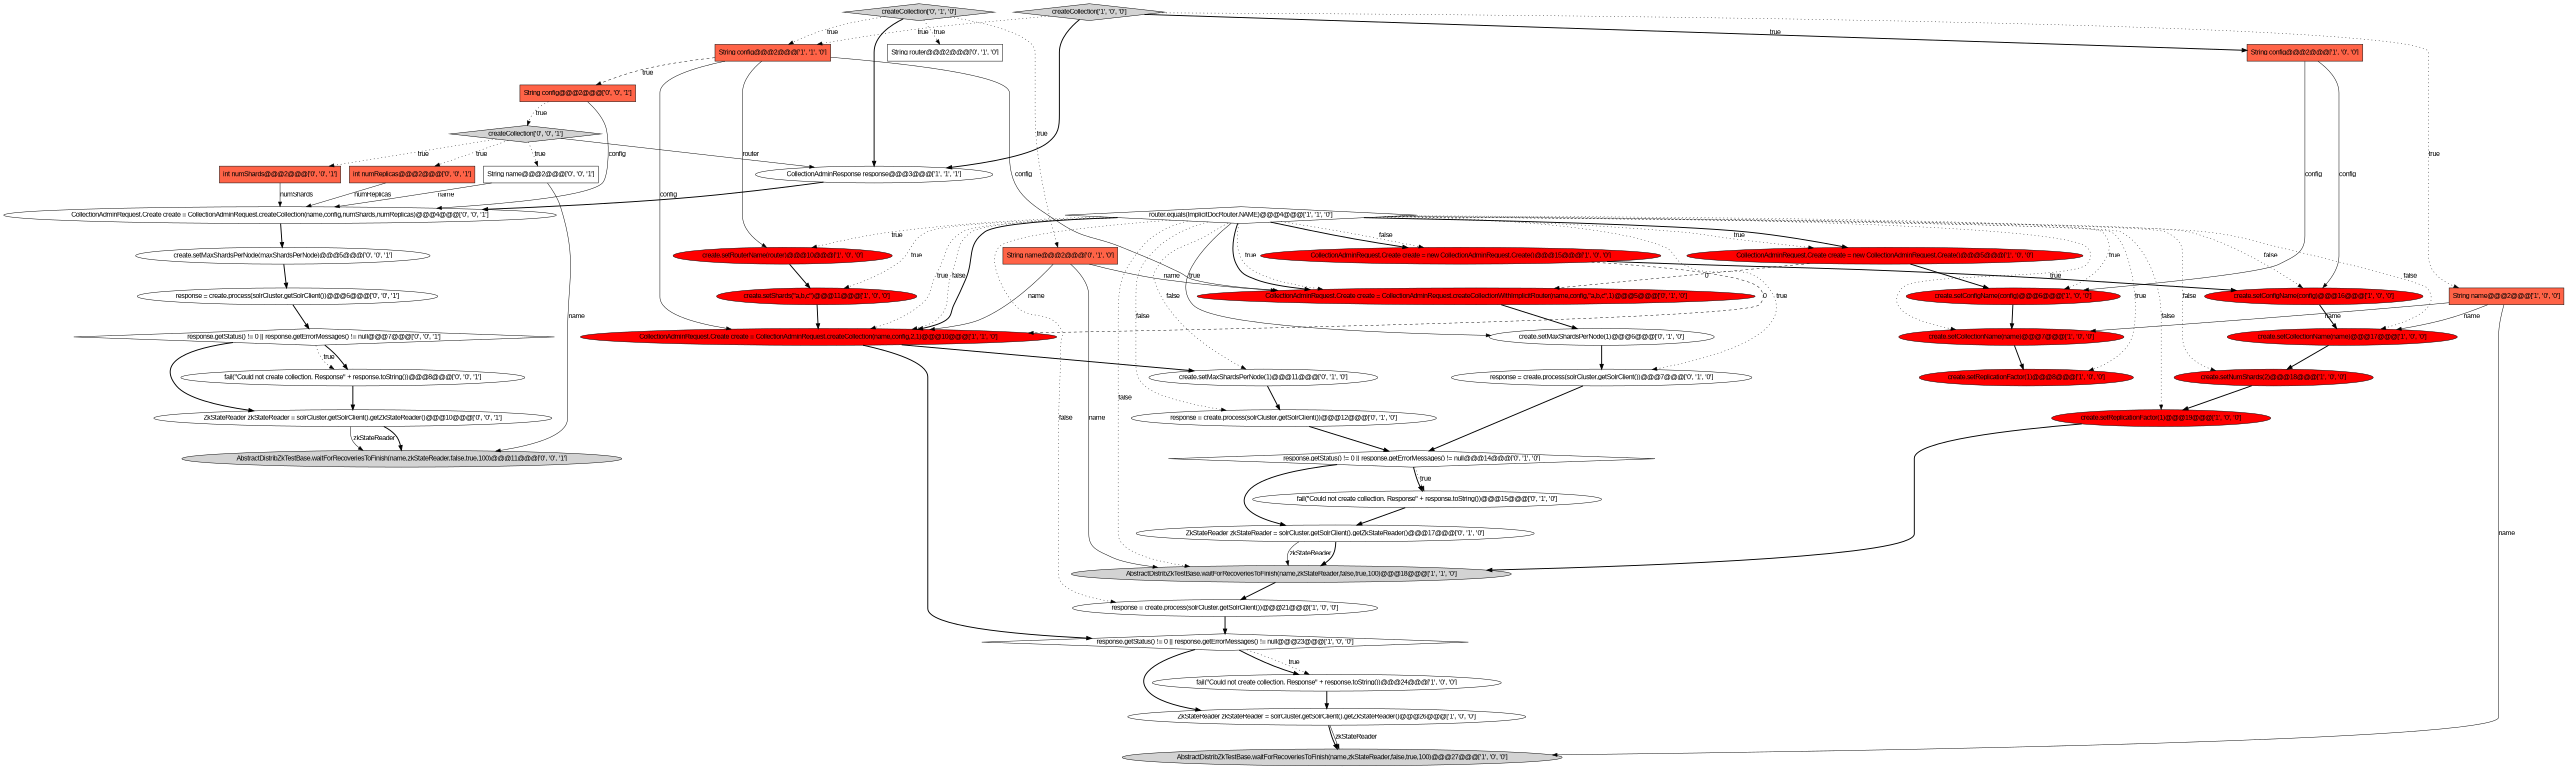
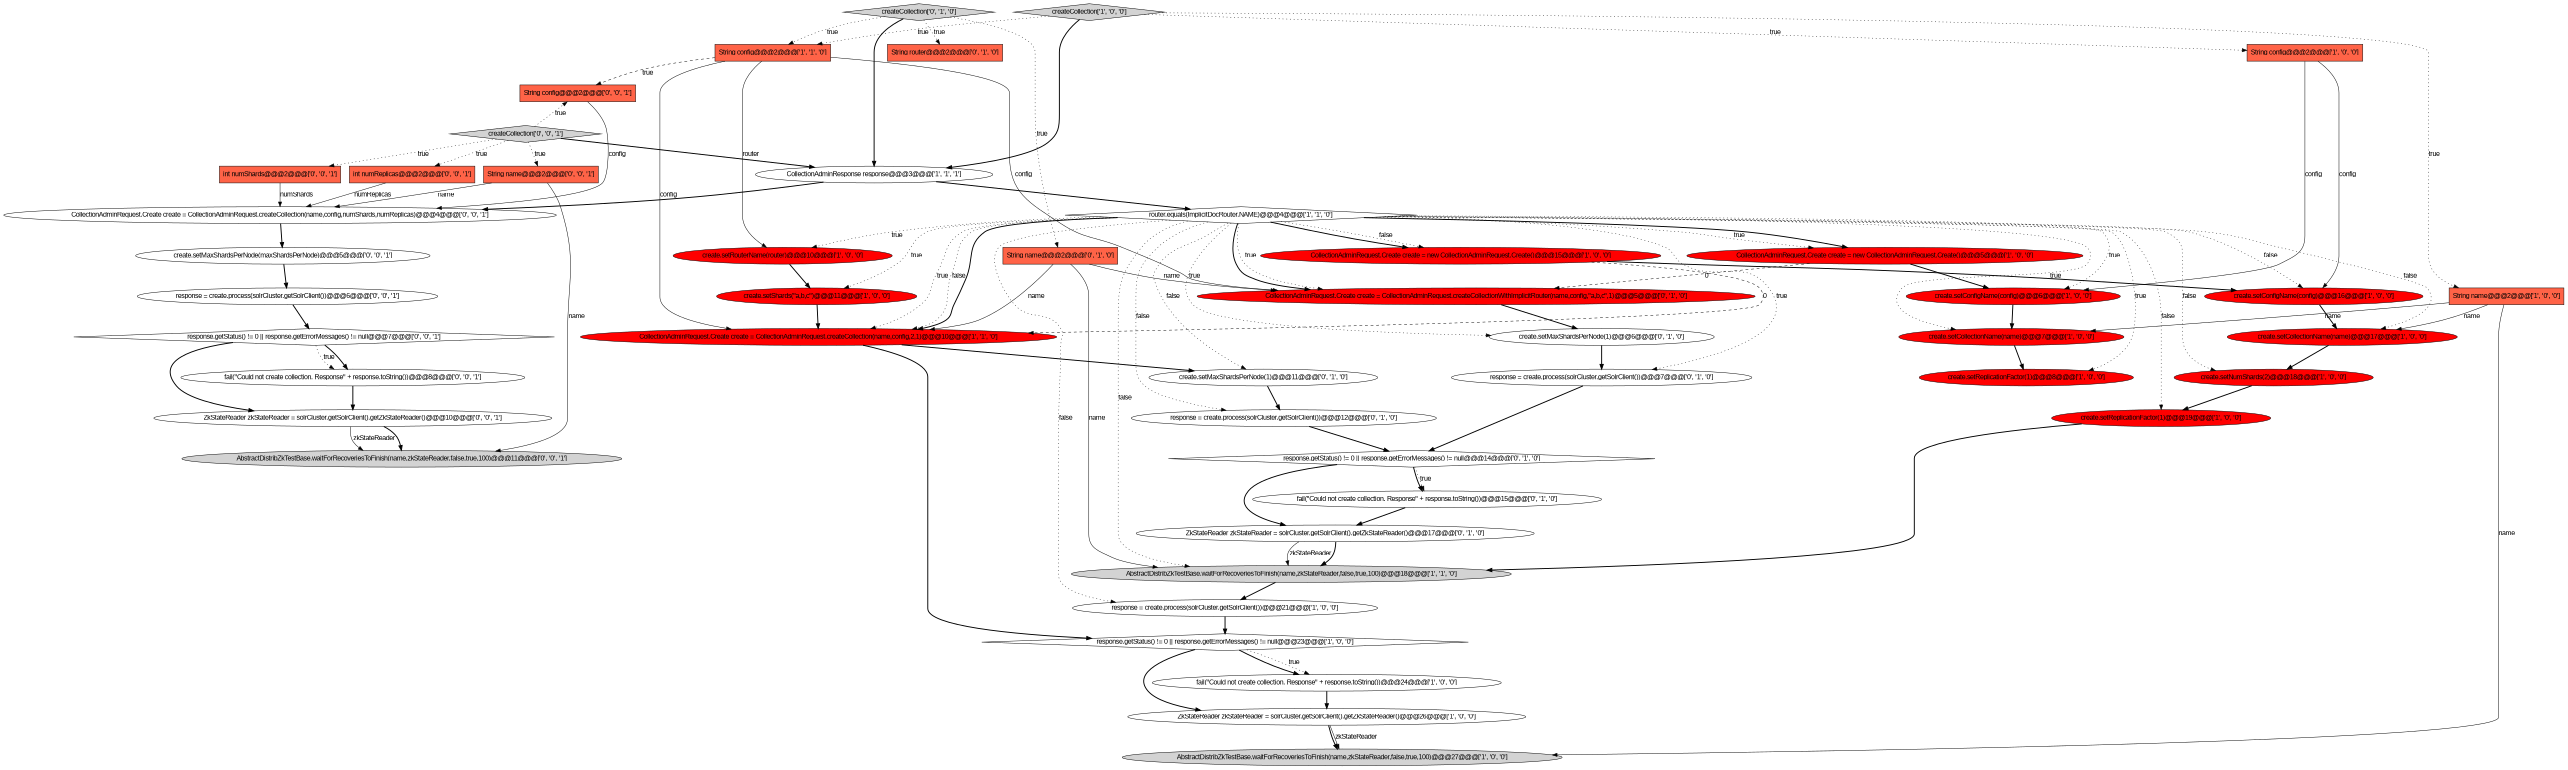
(1693, 32) -> (1693, 32)
(945, 53) -> (945, 53)
(537, 109) -> (549, 116)
(685, 153) -> (685, 153)
(541, 175) -> (541, 175)
none -> (1061, 195)
(1278, 325) -> (1278, 325)
